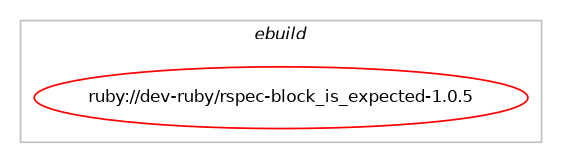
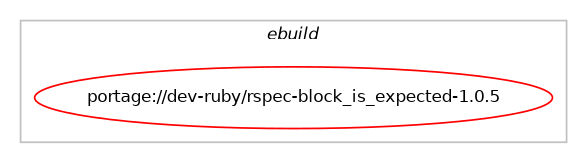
(281, 98) -> (294, 98)
